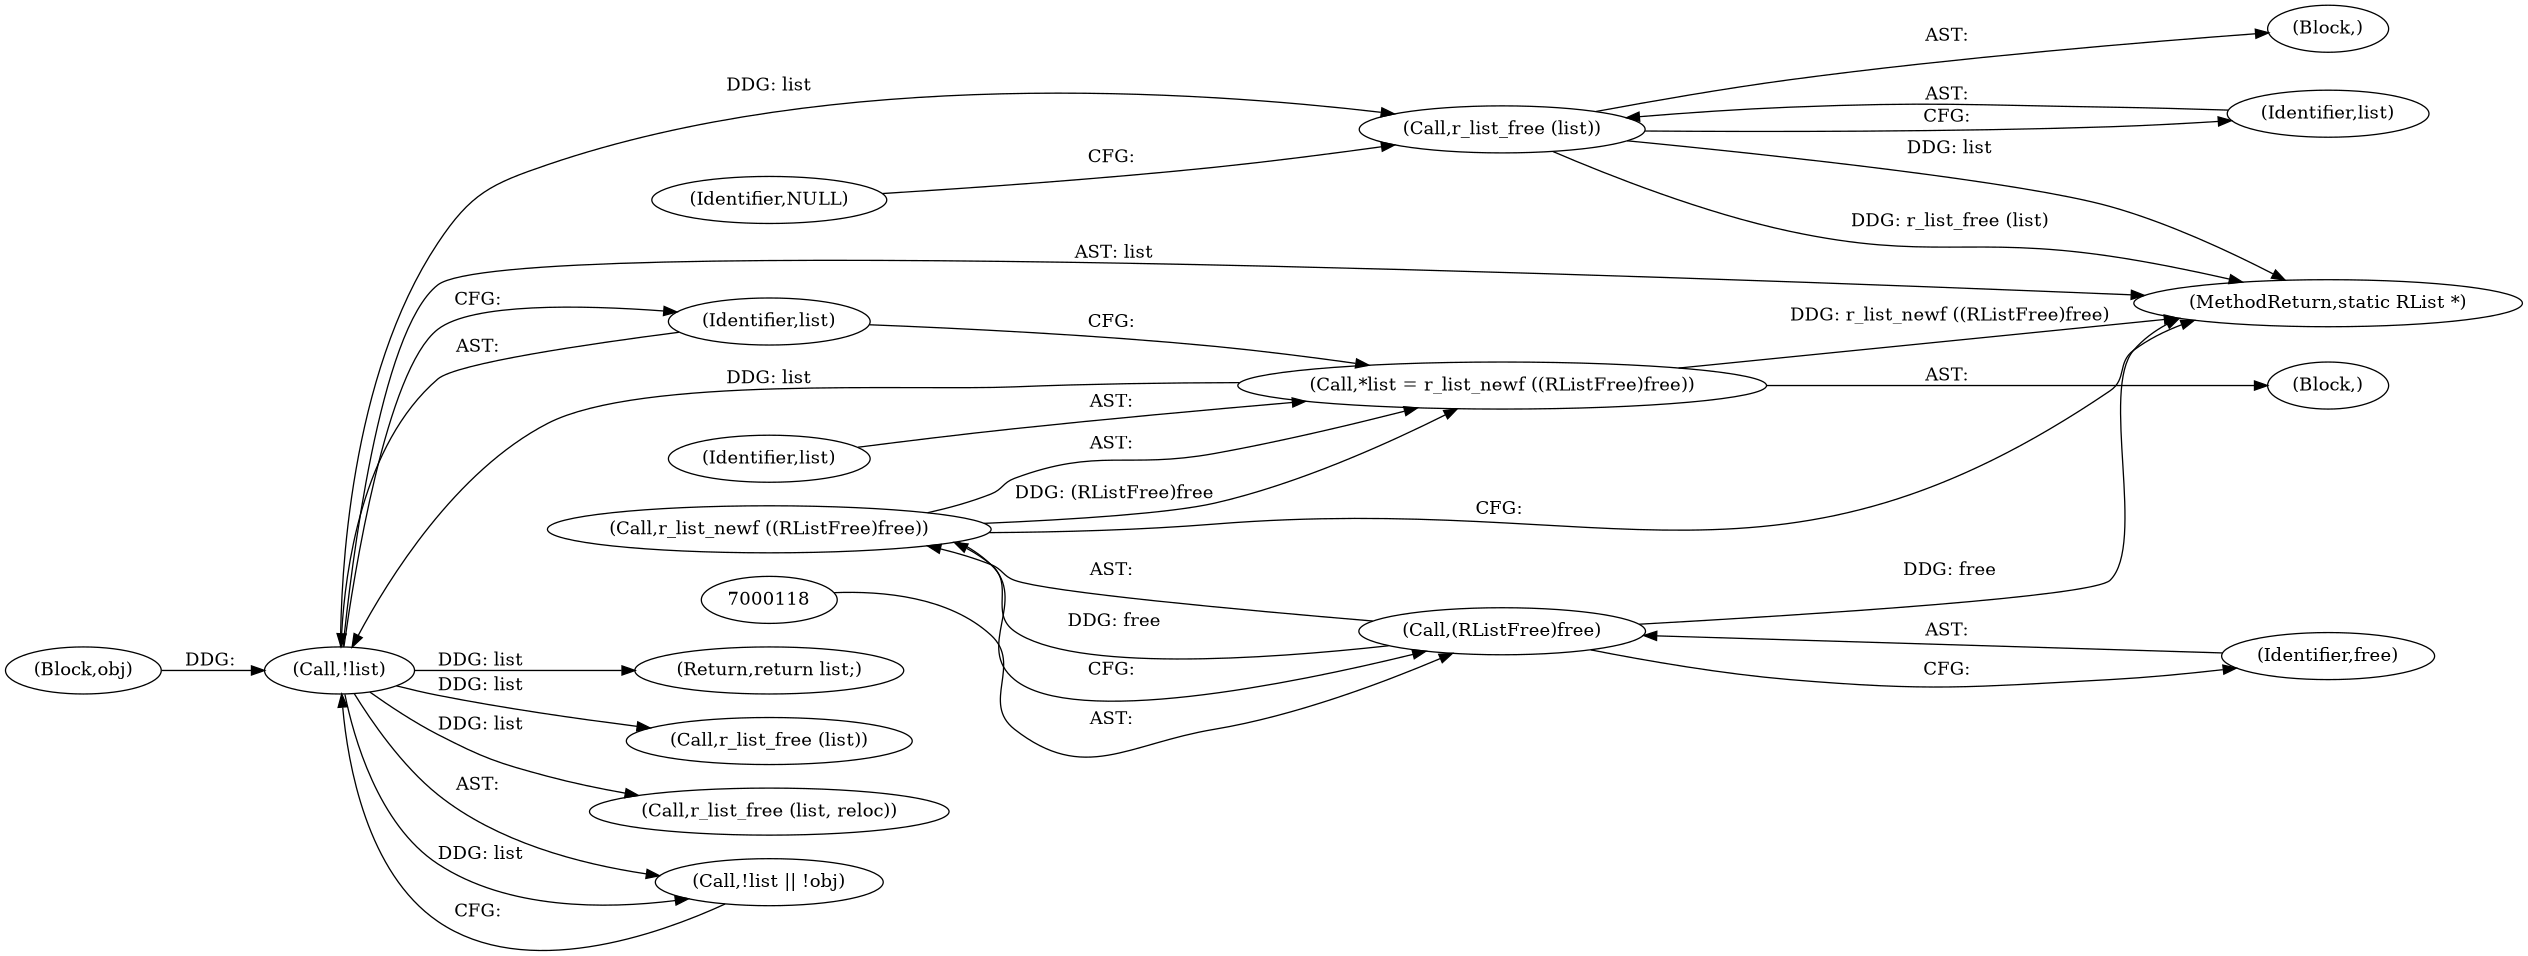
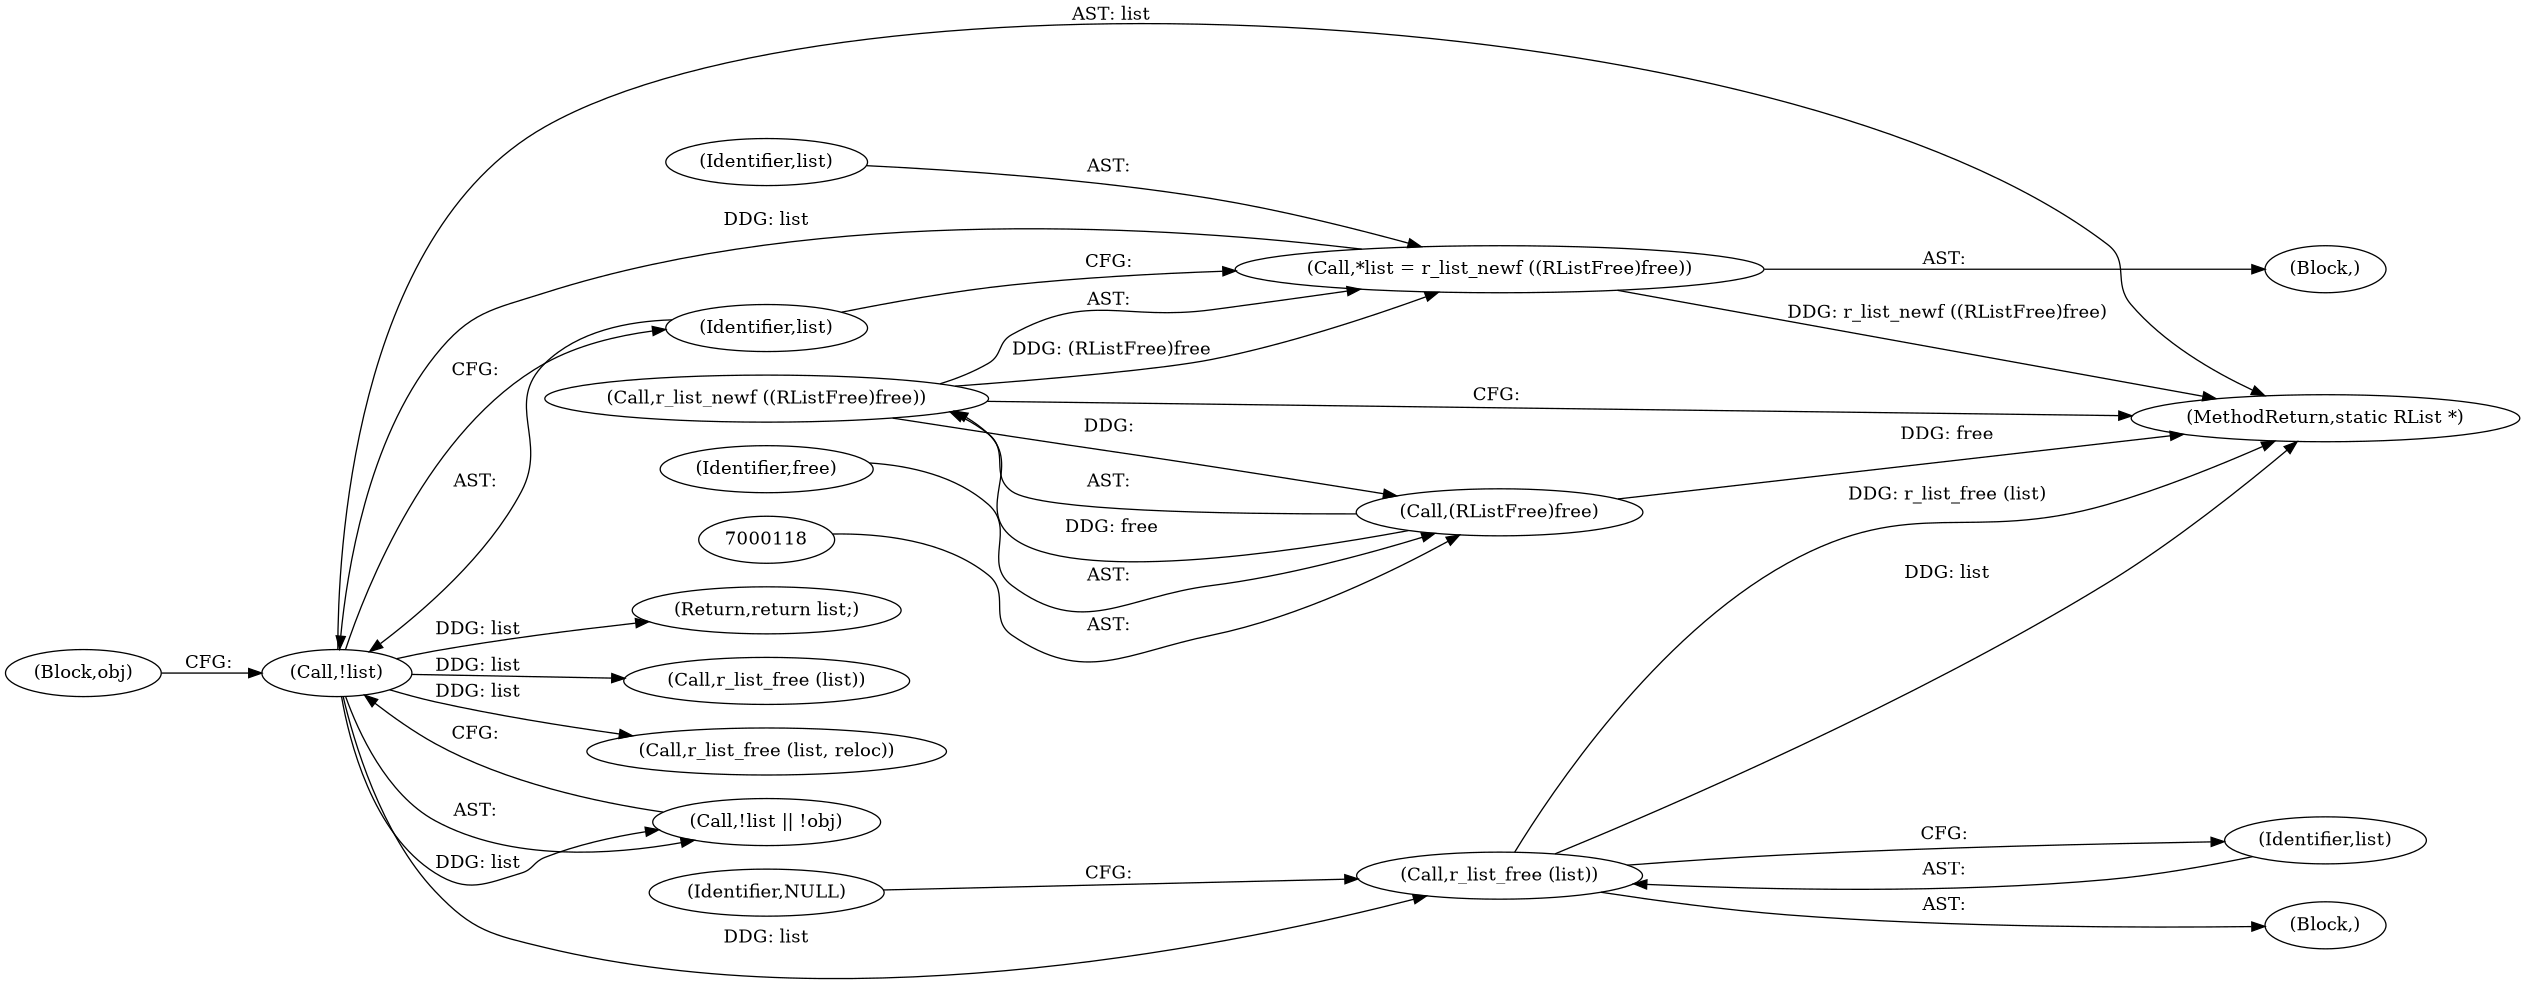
(213, 661) -> (212, 663)
(1114, 670) -> (1112, 427)
(1906, 687) -> none
